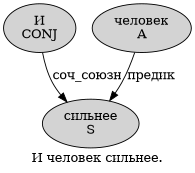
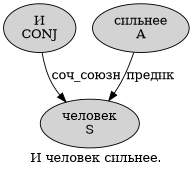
(142, 28) -> (141, 28)
(91, 124) -> (90, 124)
